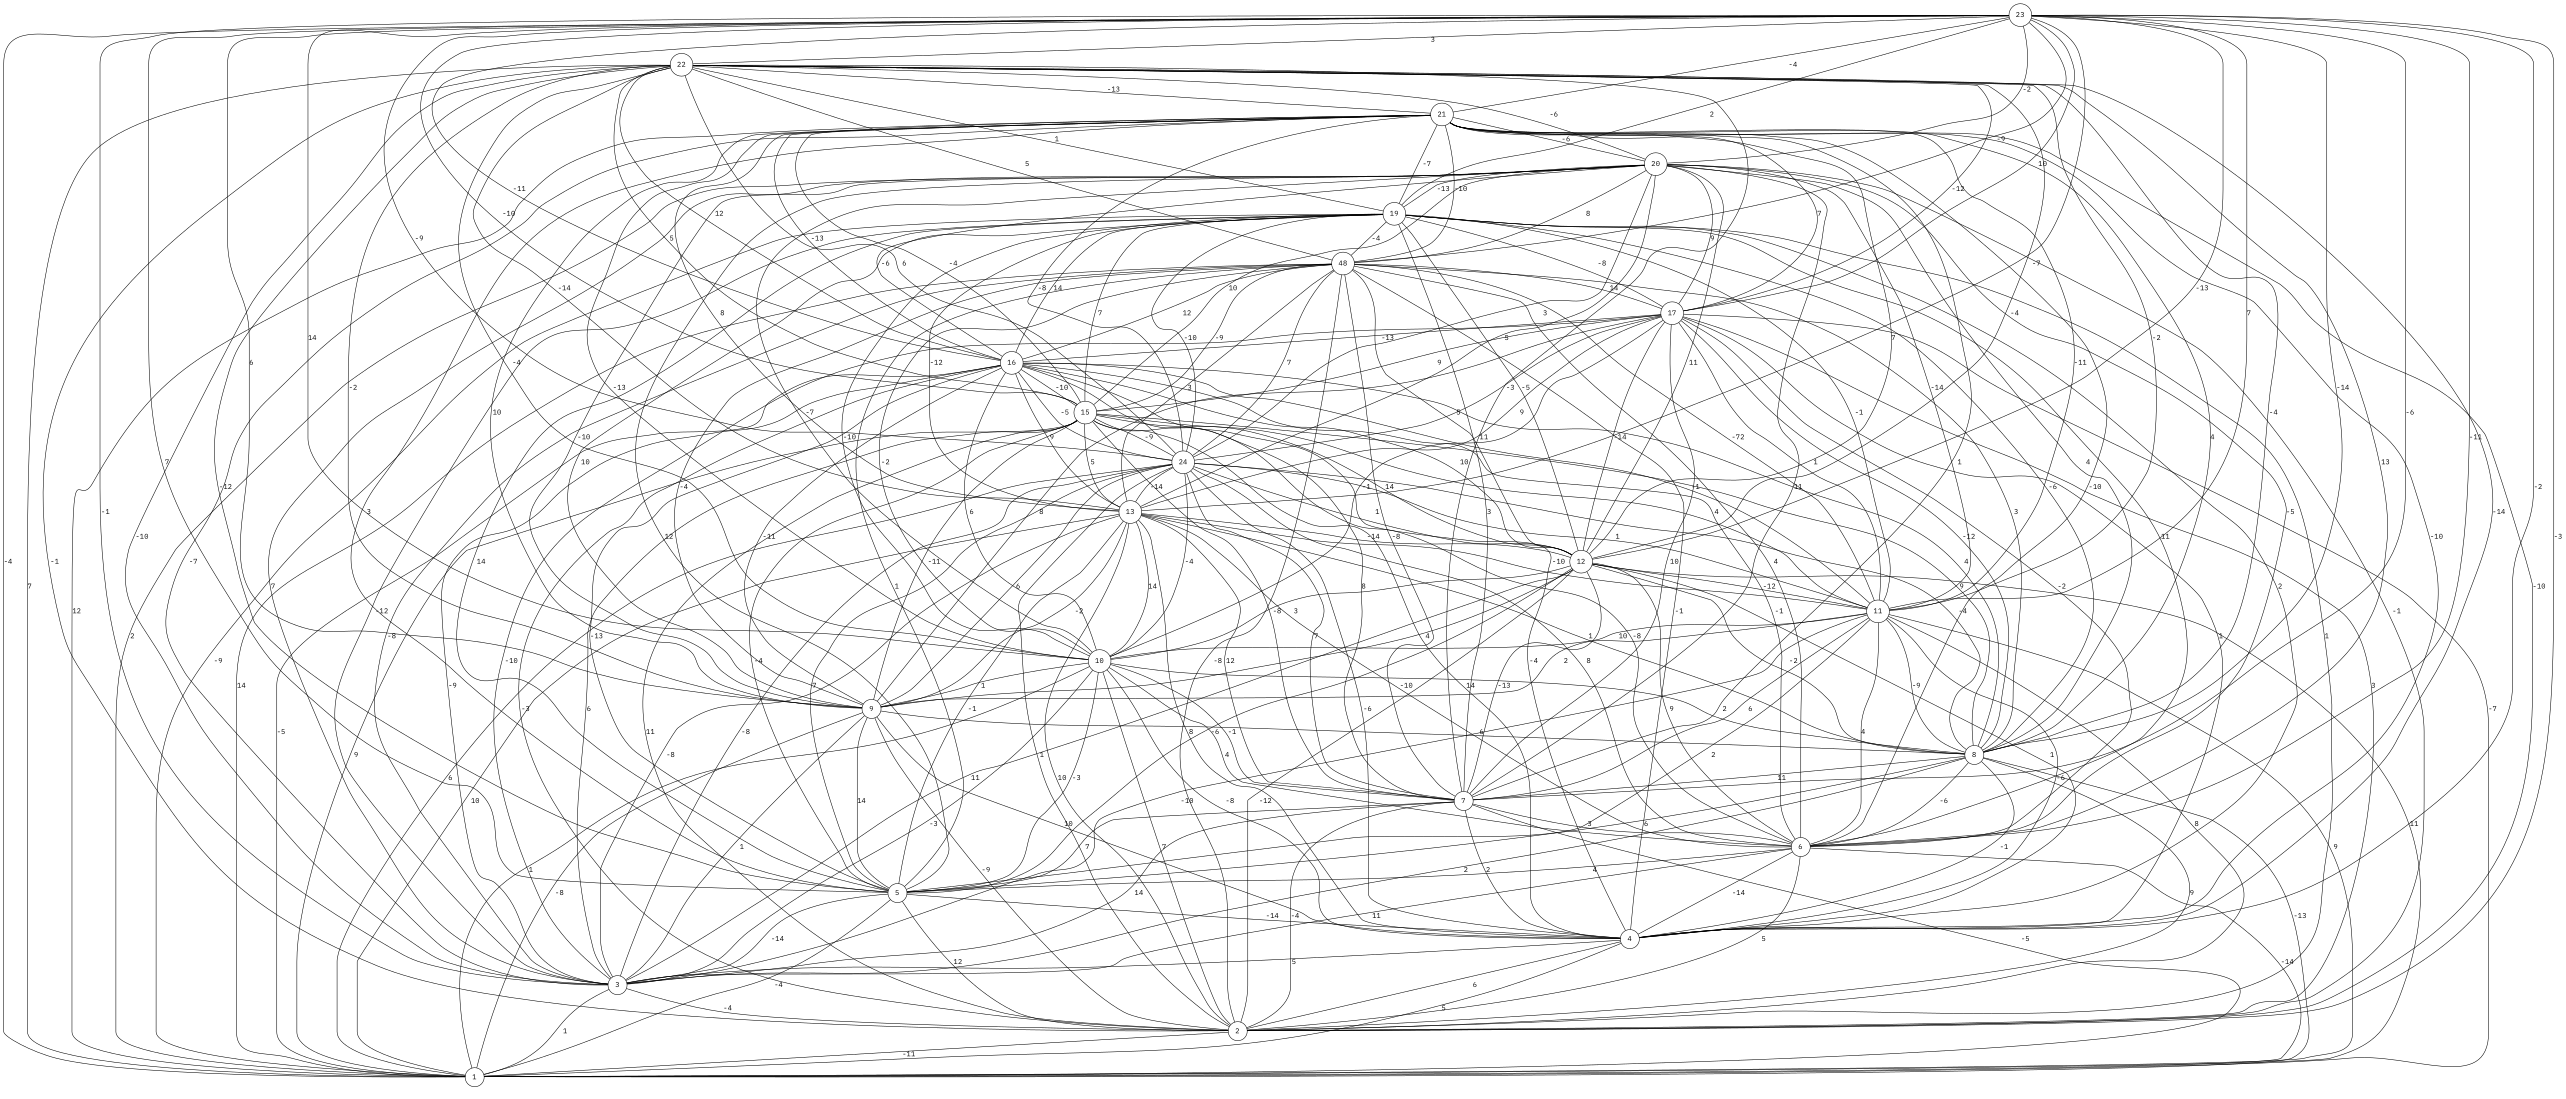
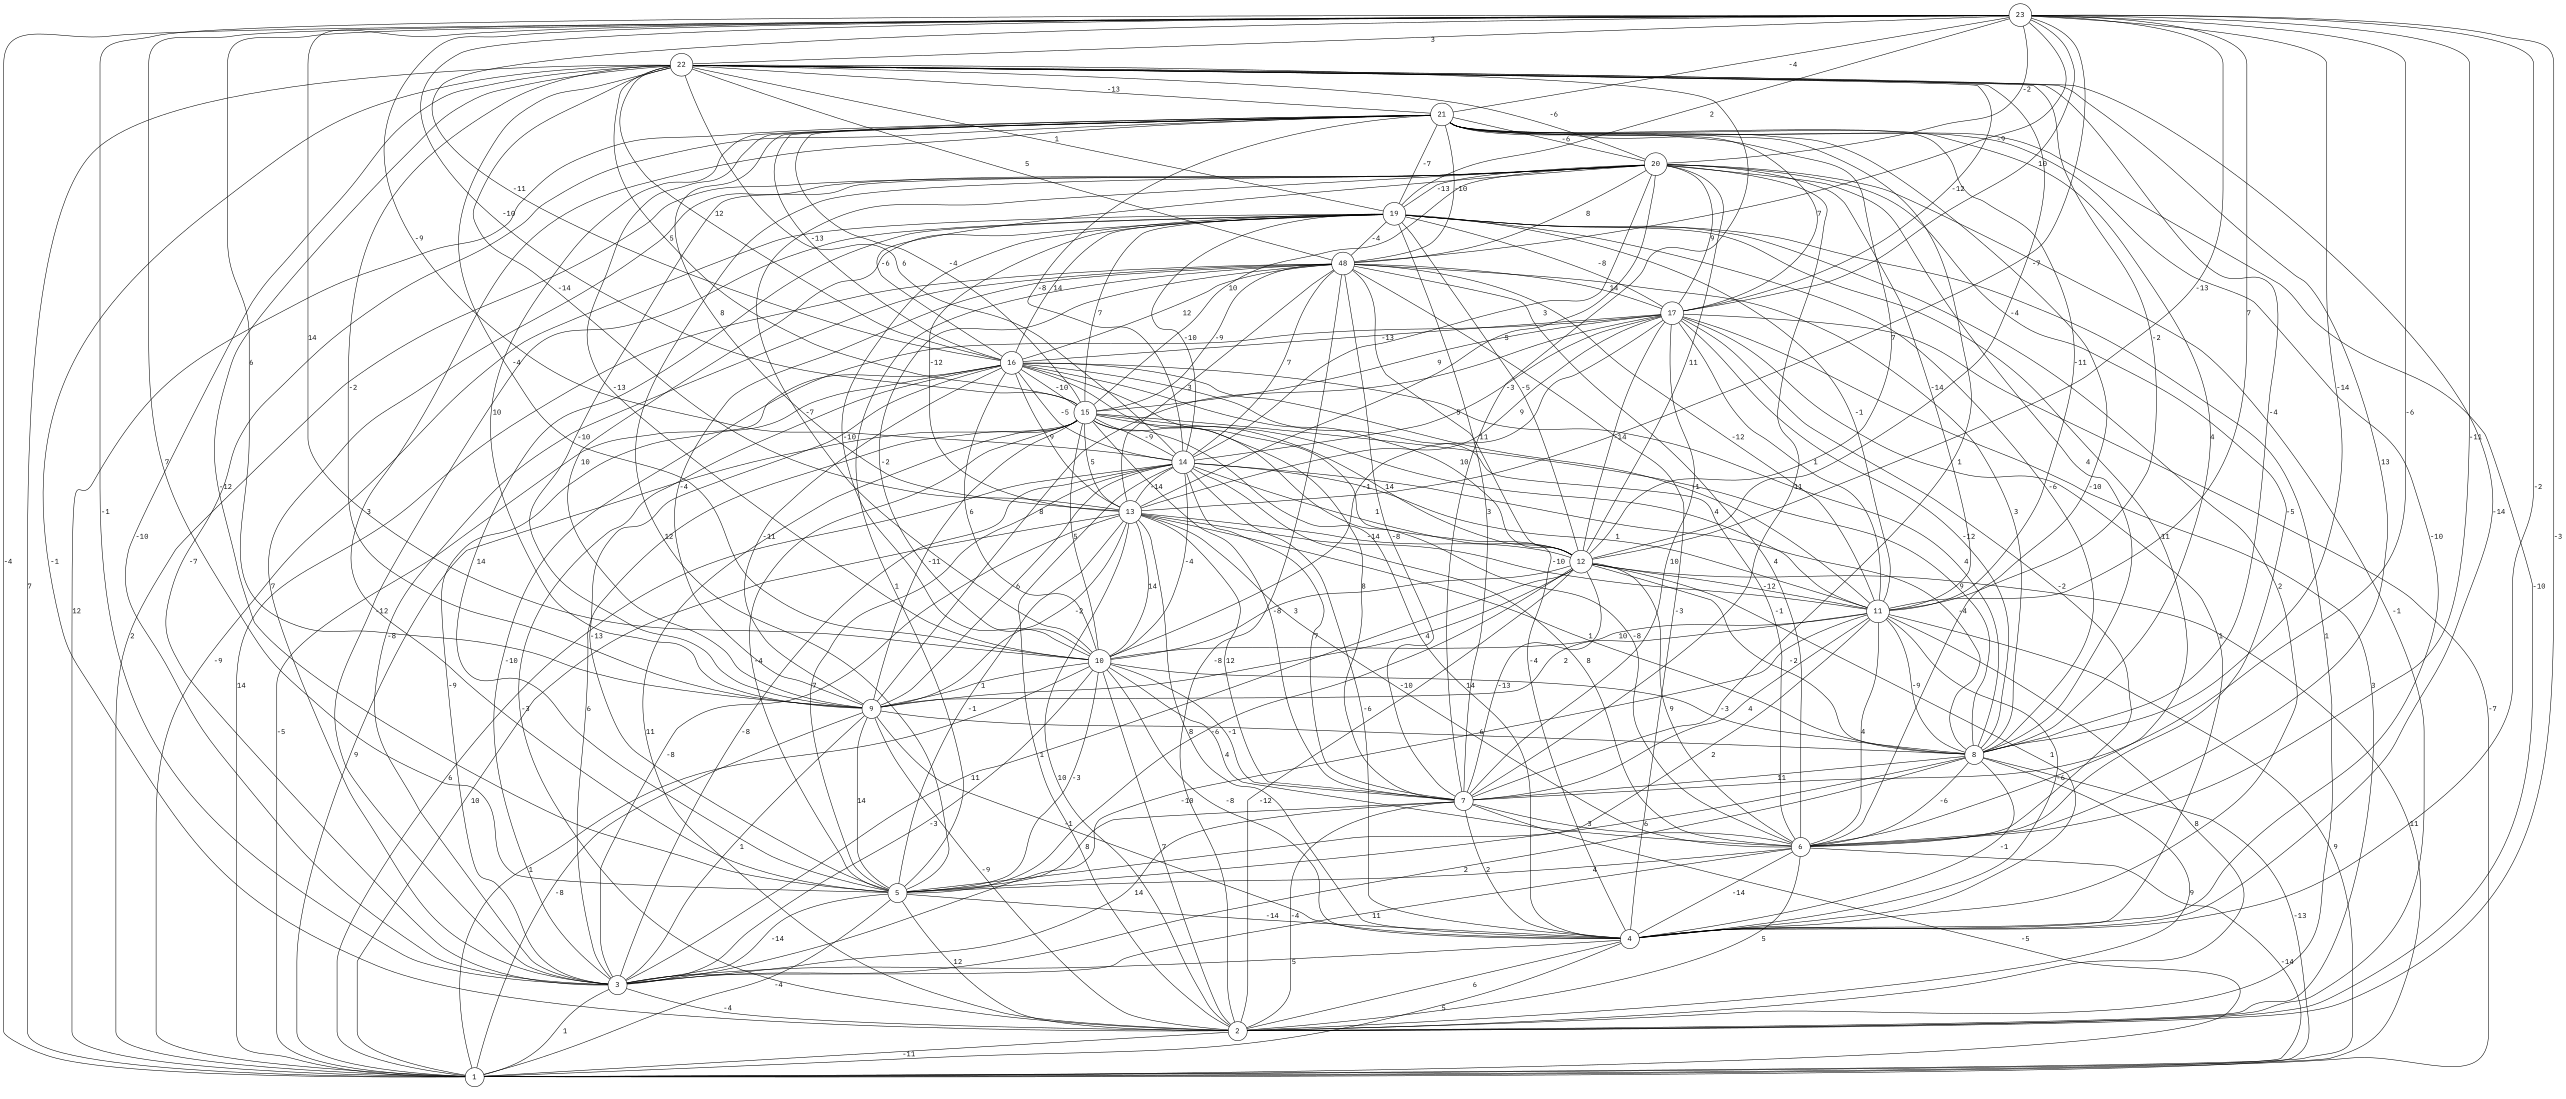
(1738, 437) -> (1738, 437)
(1183, 462) -> (1183, 462)
none -> (1073, 538)
(1679, 611) -> (1679, 611)
(1725, 709) -> (1725, 709)
(1751, 709) -> (1751, 709)
(1069, 824) -> (1069, 824)
(1088, 847) -> (1088, 847)
